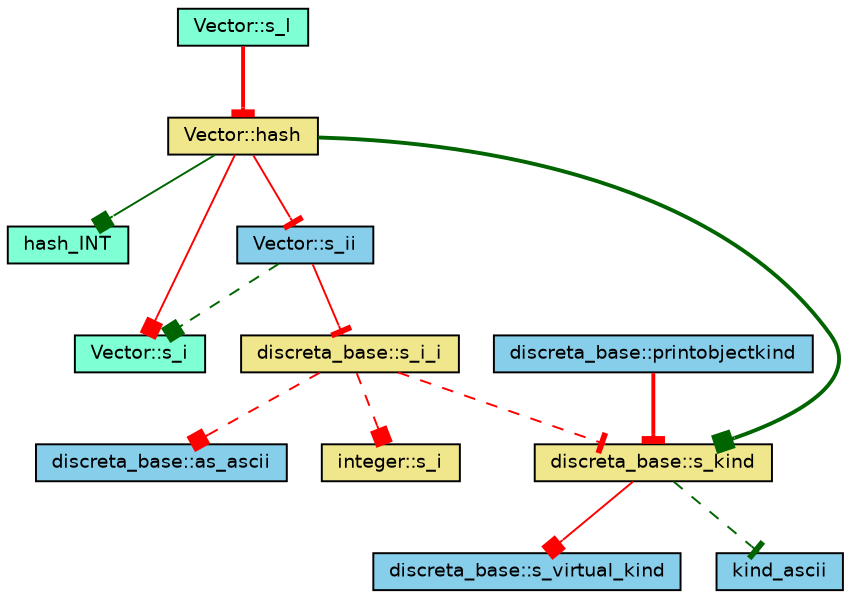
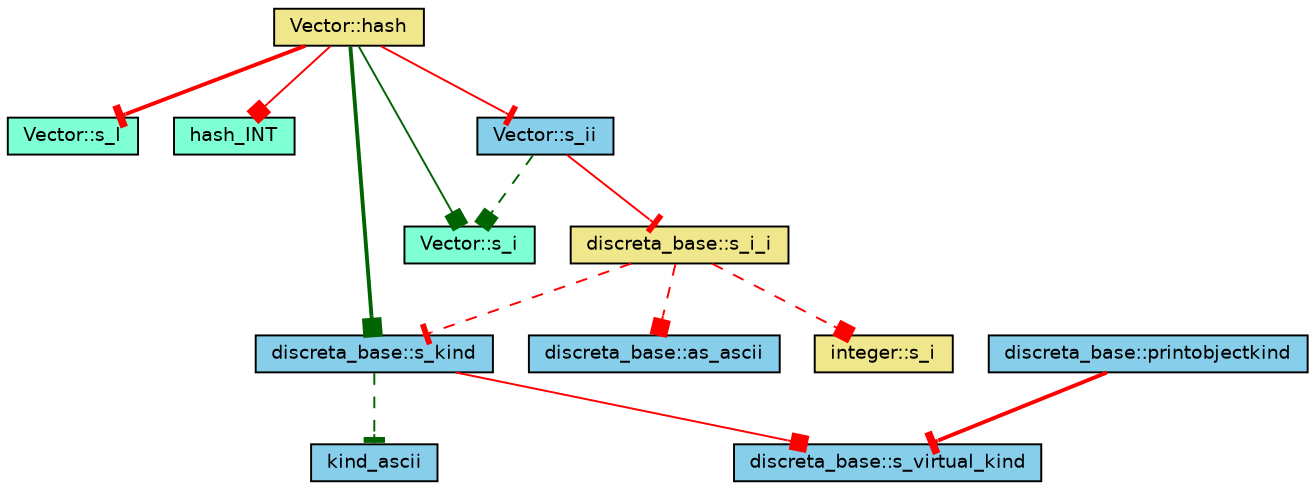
(243, 77) -> (216, 80)
(164, 185) -> (299, 75)
(196, 236) -> (405, 128)
(653, 404) -> (1023, 406)
(653, 463) -> (374, 354)
